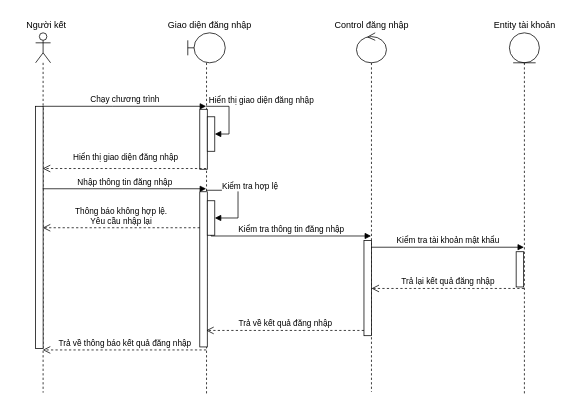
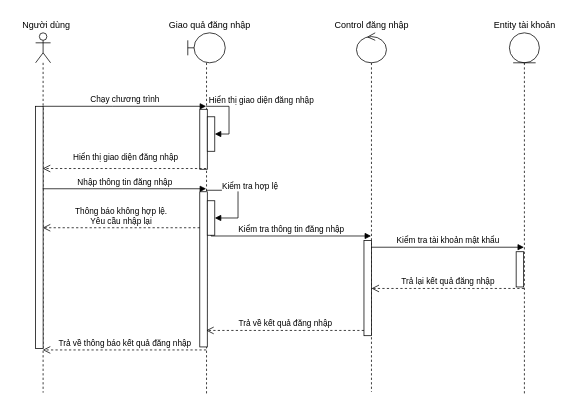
(47, 25) -> (47, 25)
(210, 25) -> (210, 25)
